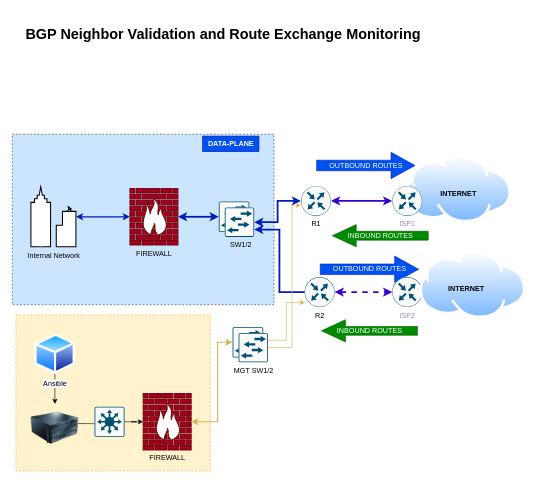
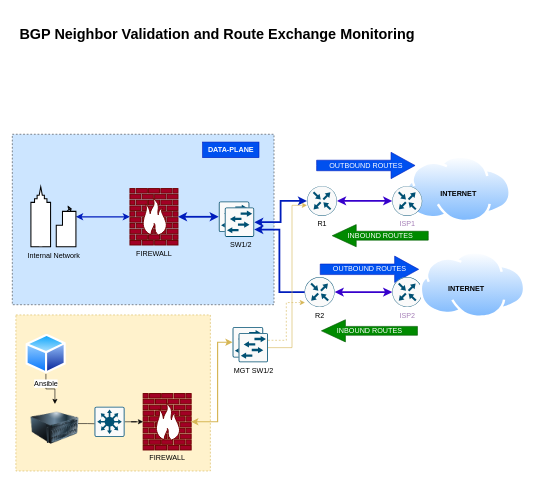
(223, 34) -> (217, 34)
(231, 144) -> (231, 150)
(316, 201) -> (322, 201)
(363, 292) -> (363, 292)
(286, 324) -> (286, 324)
(55, 354) -> (46, 354)
